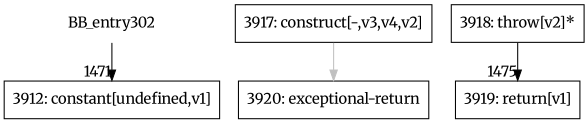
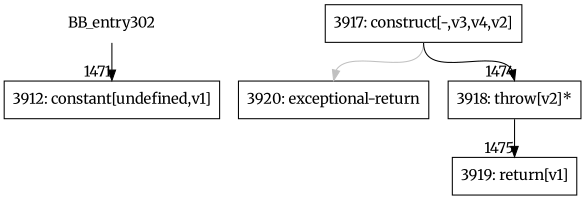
none -> (464, 62)
